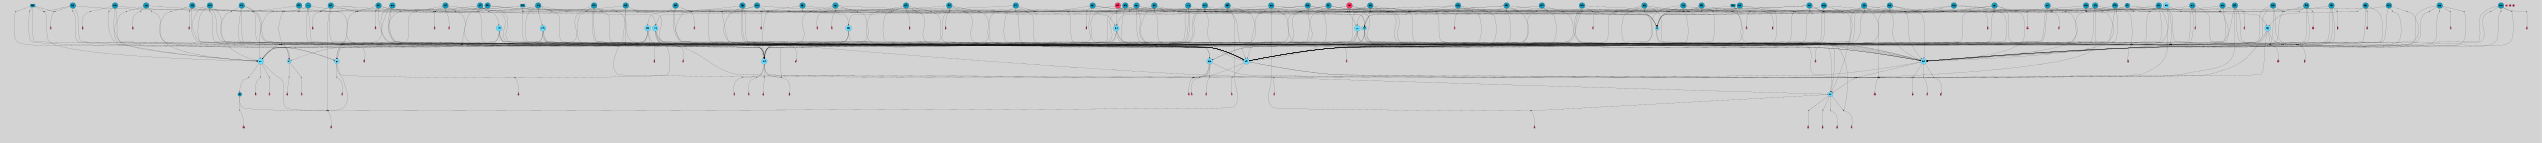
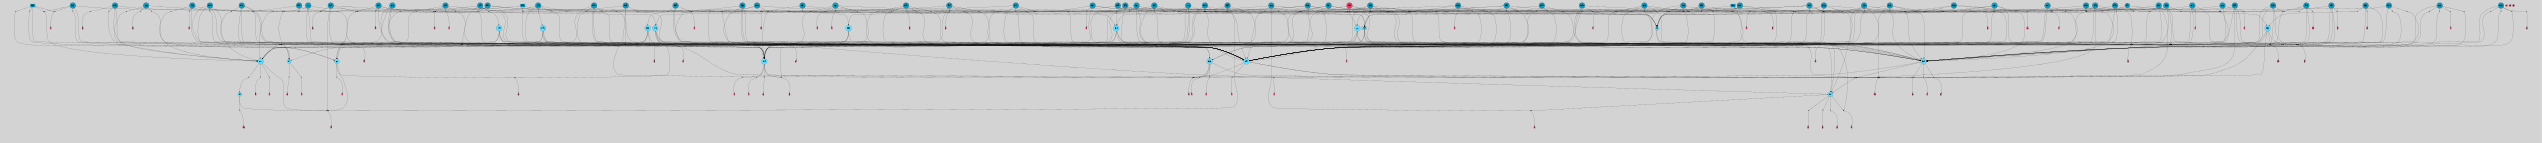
(1118, 6) -> (1118, 6)
(2166, 6) -> (2166, 6)
(240, 94) -> (240, 94)
